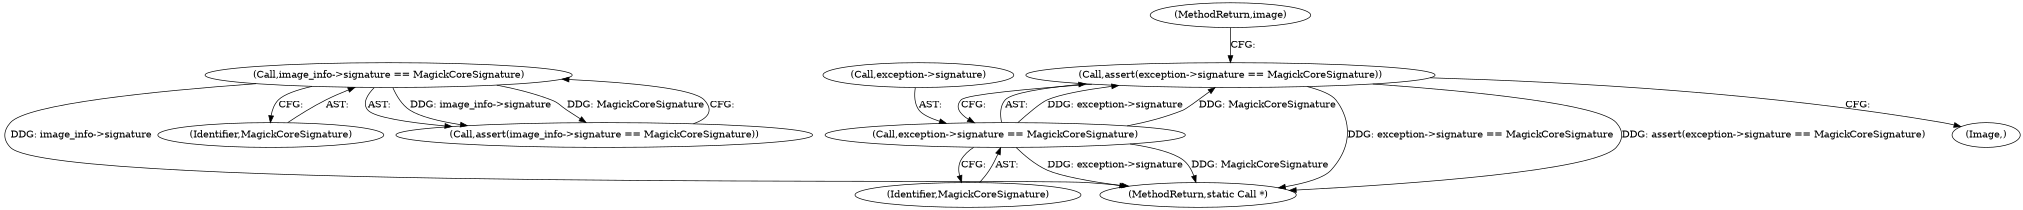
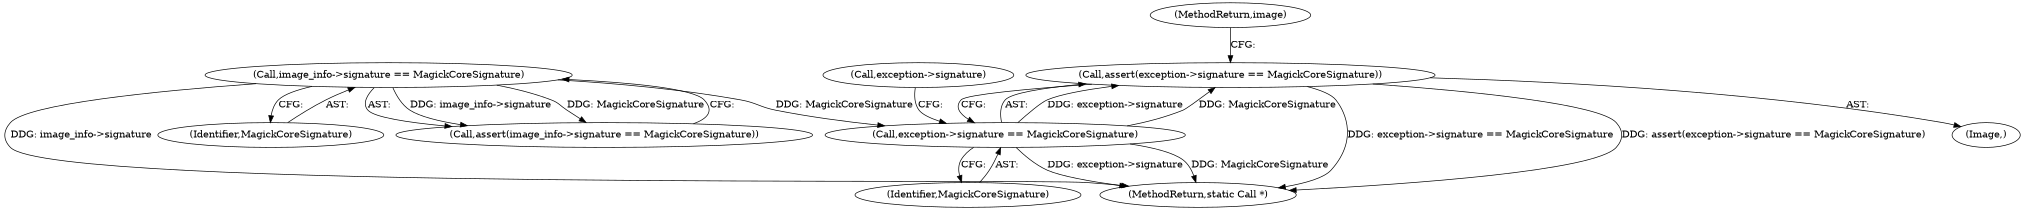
none -> (719, 96)
(932, 105) -> (932, 105)
(1859, 105) -> (1859, 105)
